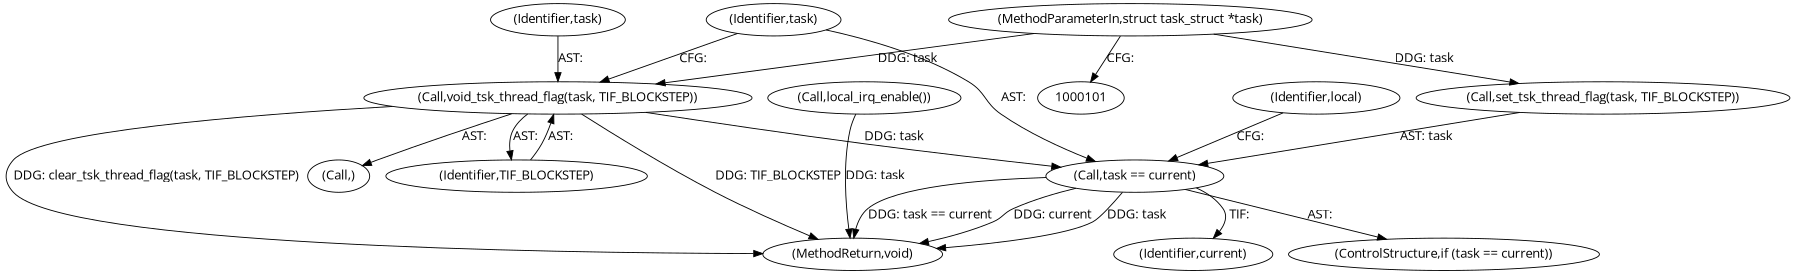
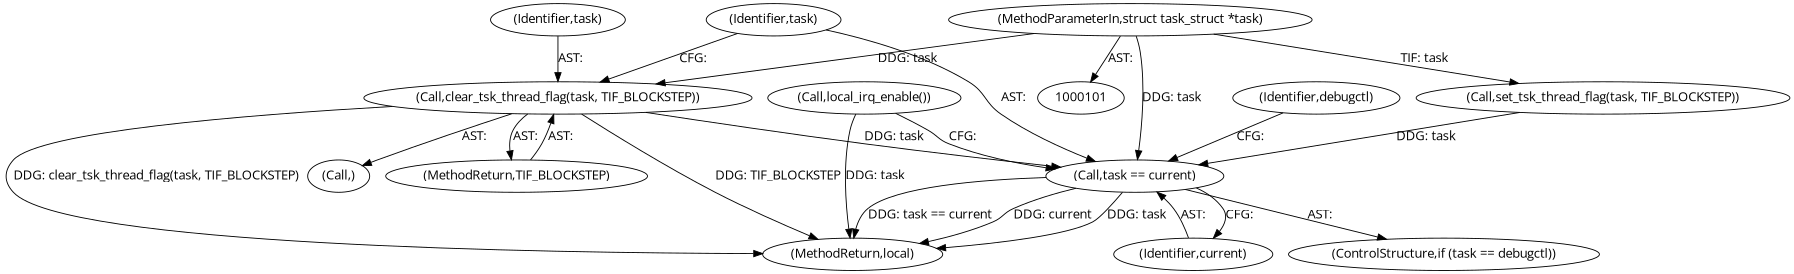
(1122, 59) -> (1122, 59)
(1425, 59) -> (1425, 59)
none -> (1143, 93)
(558, 98) -> (558, 98)
(1316, 98) -> (1316, 98)
(1426, 137) -> (1426, 137)
none -> (967, 150)
(517, 176) -> (517, 176)
(1241, 215) -> (1241, 215)
none -> (1179, 216)
(853, 254) -> (853, 254)
(1444, 254) -> (1444, 254)
